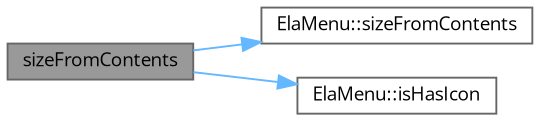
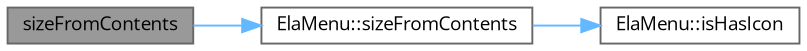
(236, 77) -> (557, 26)
